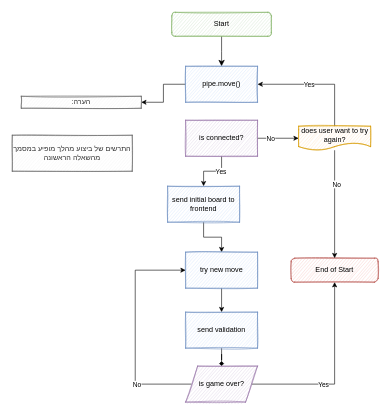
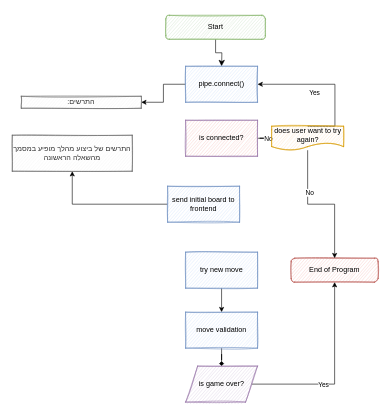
(222, 24) -> (216, 27)
(222, 84) -> (222, 84)
(81, 102) -> (81, 102)
(222, 138) -> (222, 138)
(335, 138) -> (308, 138)
(222, 168) -> none
(204, 230) -> (72, 204)
(335, 270) -> (335, 270)
(222, 330) -> (222, 330)
(137, 384) -> none
